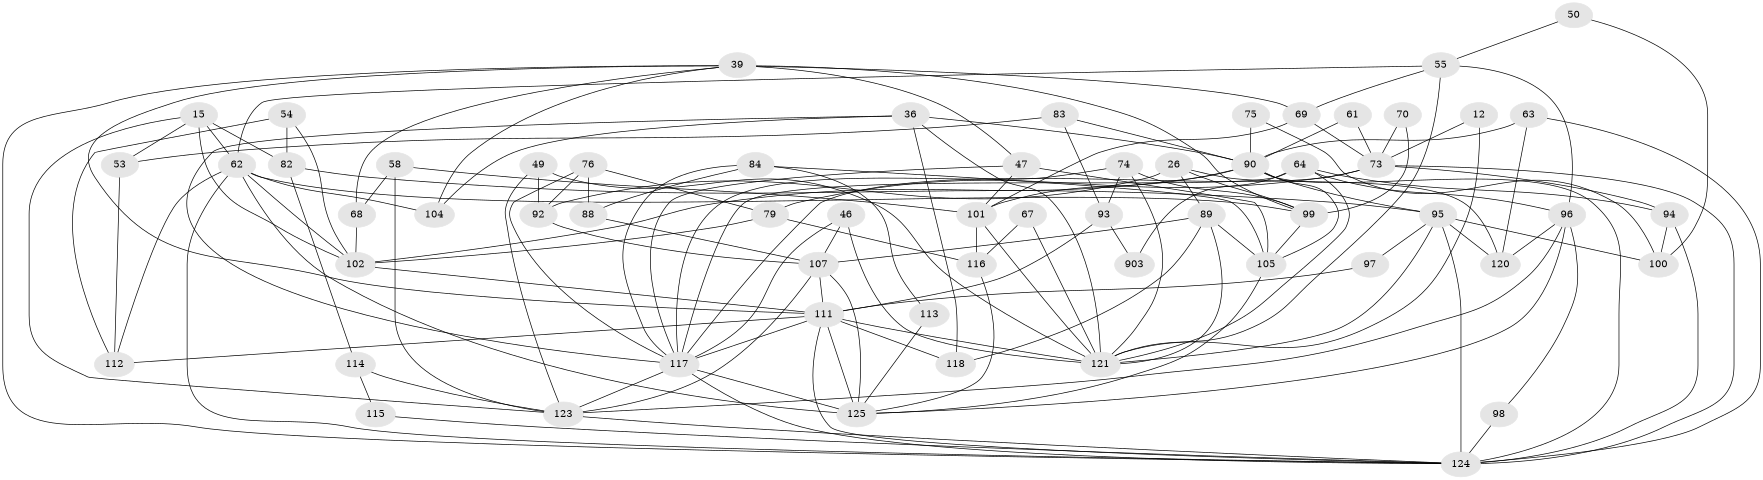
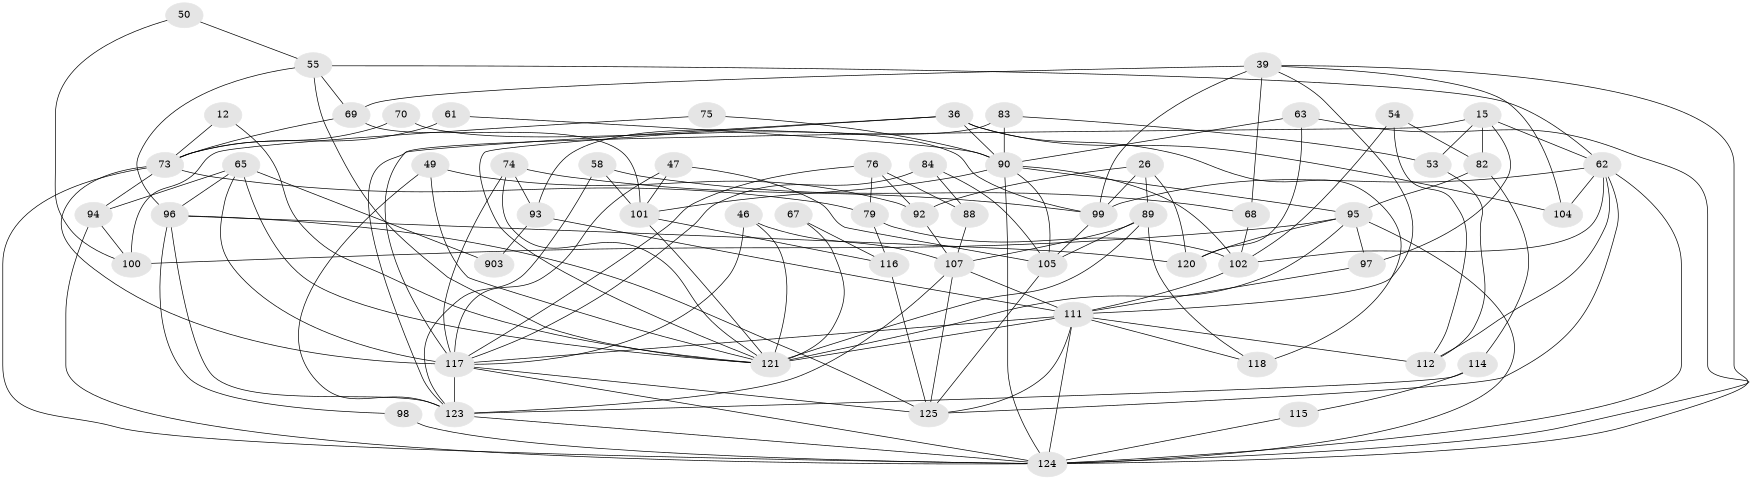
(892, 88) -> none
(1300, 165) -> (241, 165)
(248, 211) -> (1476, 213)
(929, 315) -> none
